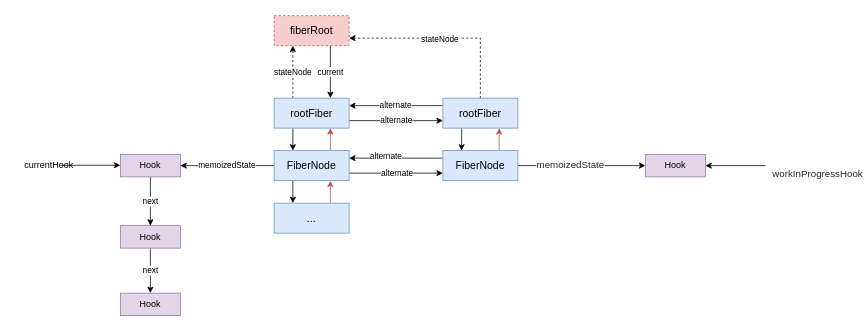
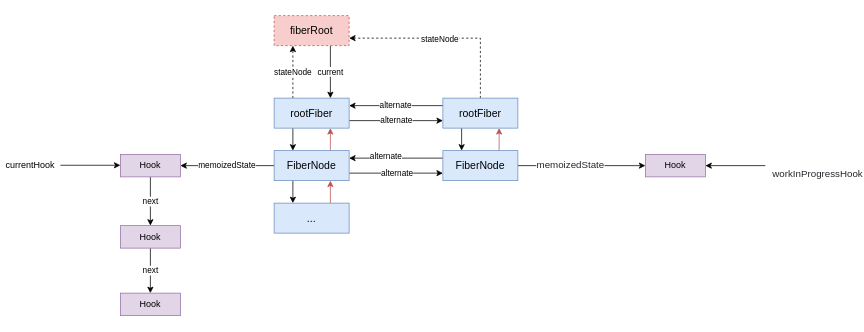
(49, 165) -> (30, 165)
